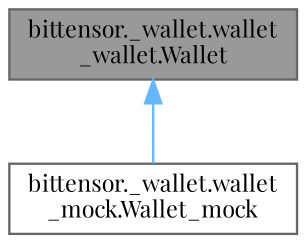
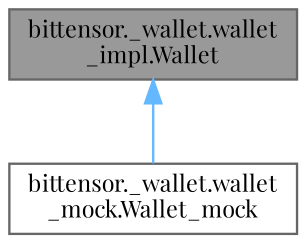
(153, 44) -> (153, 44)
